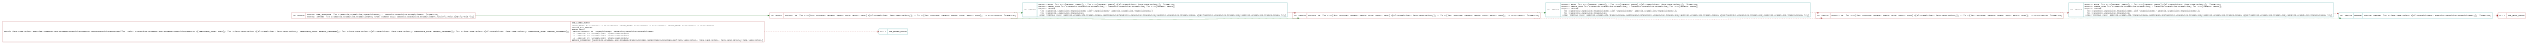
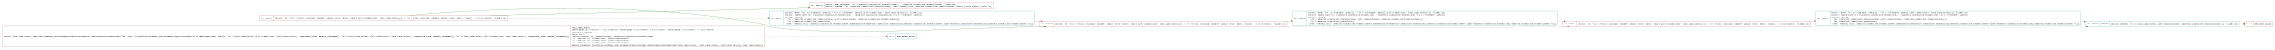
(622, 16) -> (642, 12)
